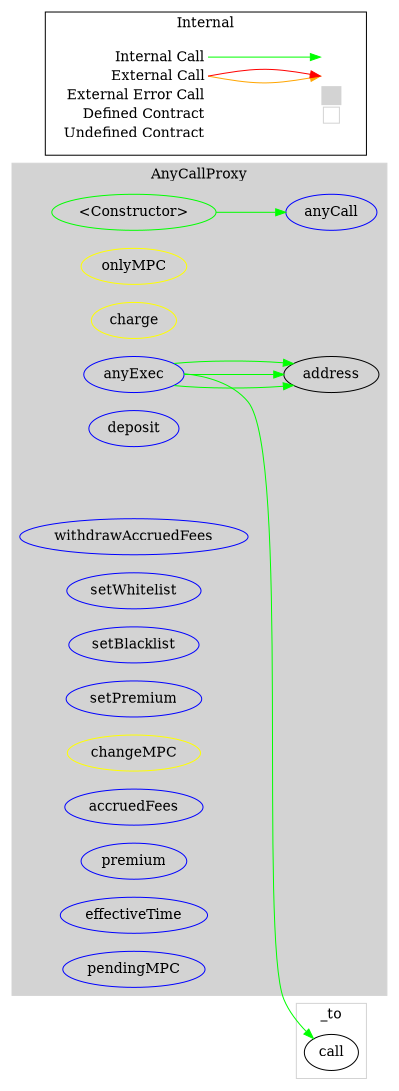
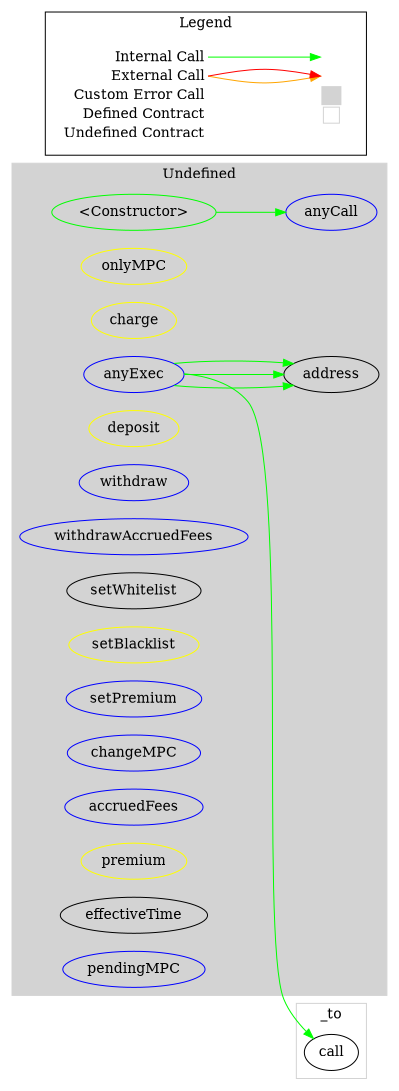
(206, 24) -> (206, 24)
(136, 95) -> (139, 95)
(199, 175) -> (199, 175)
(134, 429) -> (134, 429)
none -> (134, 483)
(134, 591) -> (134, 591)
(134, 645) -> (134, 645)
(134, 753) -> (134, 753)
(134, 861) -> (134, 861)
(134, 915) -> (134, 915)
